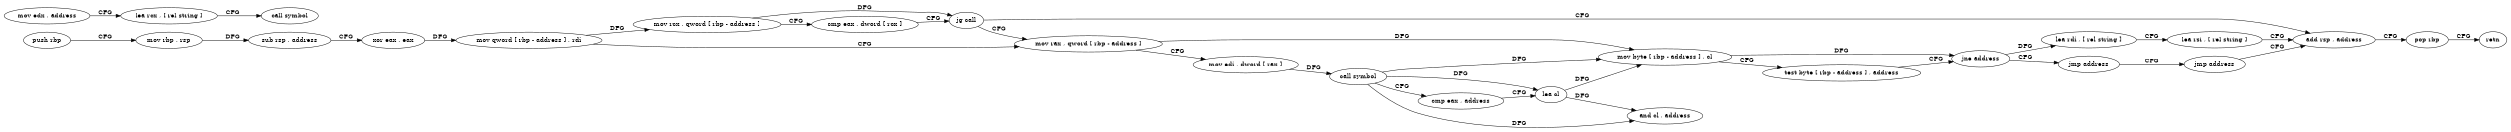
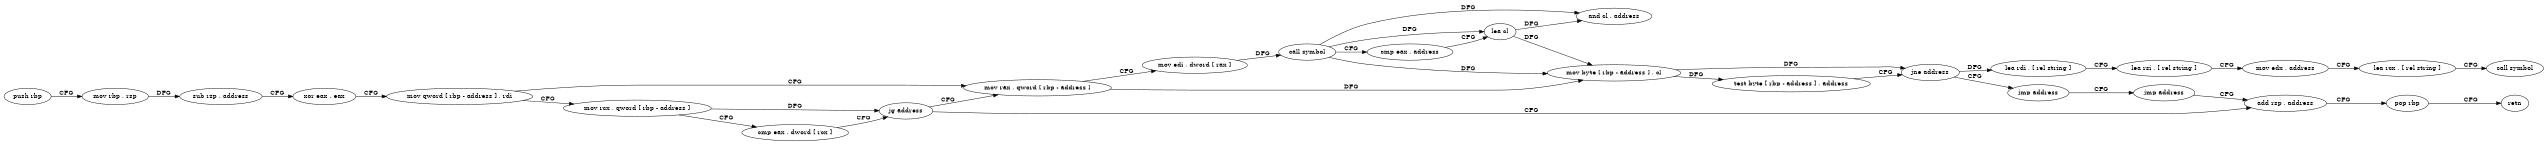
(966, 20) -> (906, 111)
(618, 28) -> (548, 99)
(440, 37) -> (371, 93)
(2275, 40) -> (2225, 68)
(1747, 60) -> (1696, 74)
